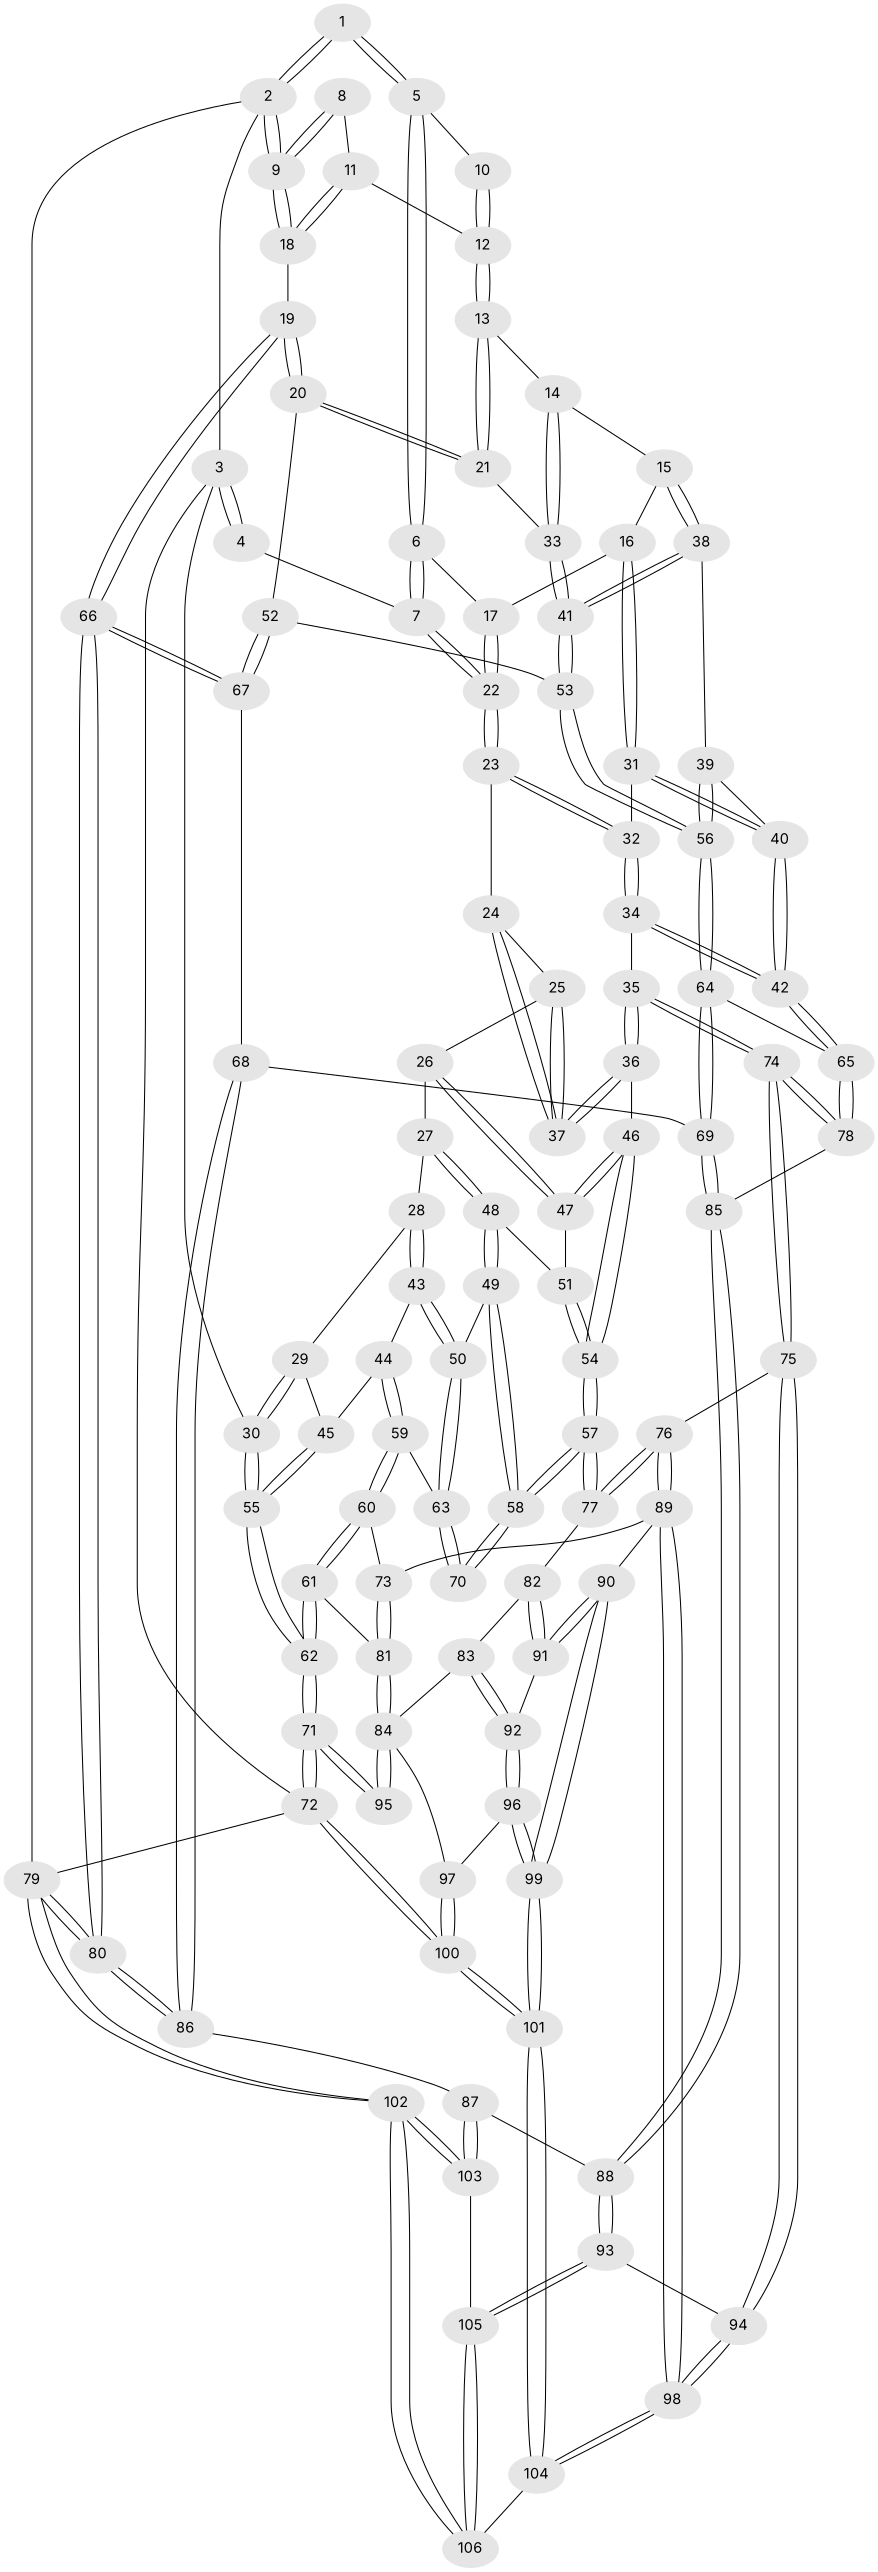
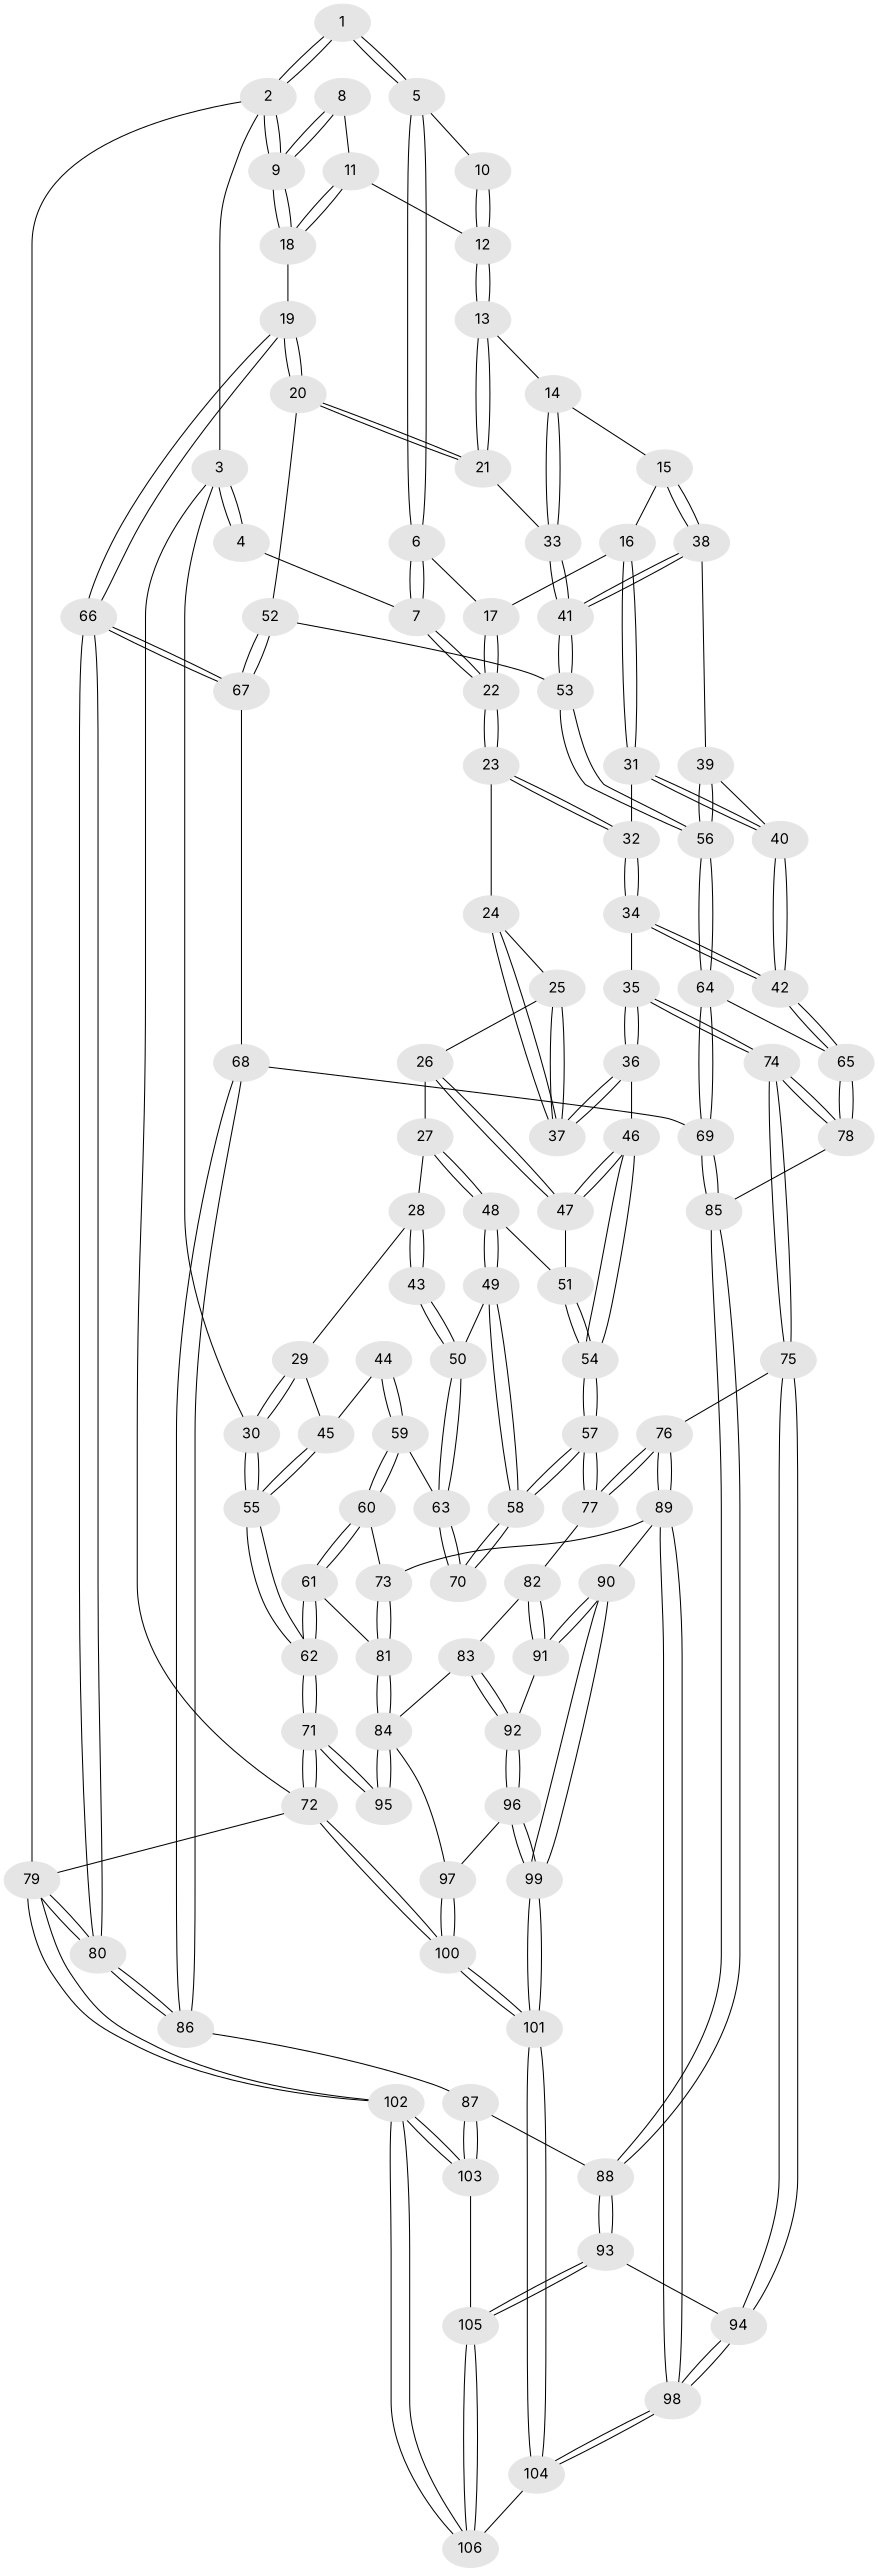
(400, 1323) -> none
